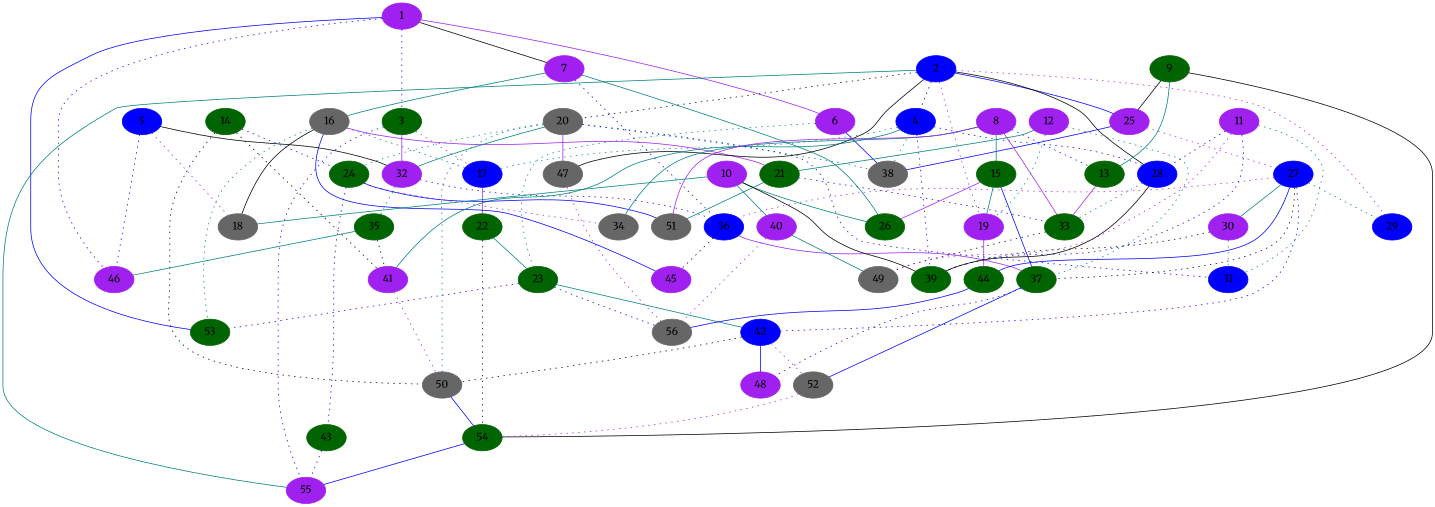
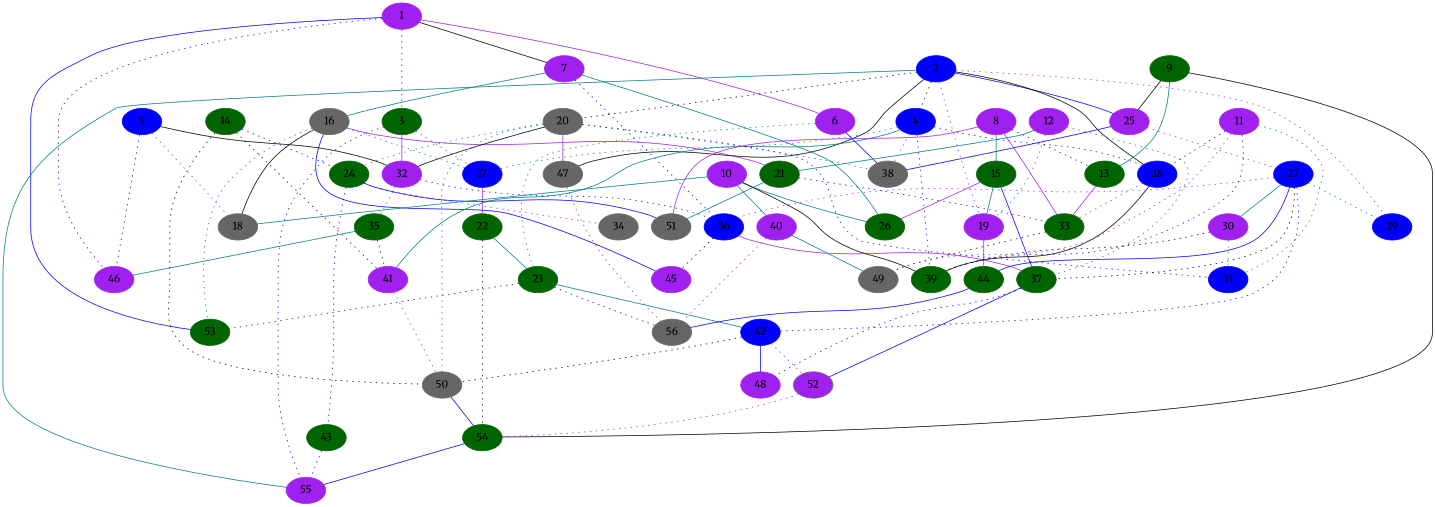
(500, 139) -> (500, 139)
(790, 142) -> none
(813, 385) -> (813, 385)
